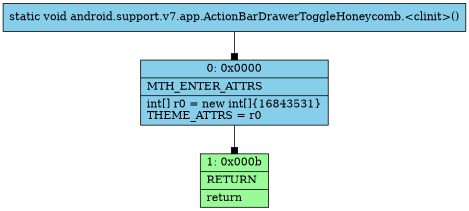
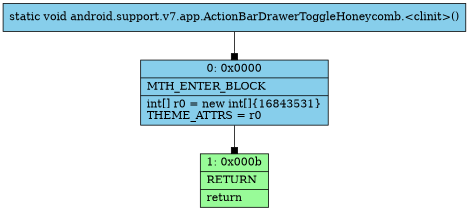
(205, 86) -> (207, 86)
